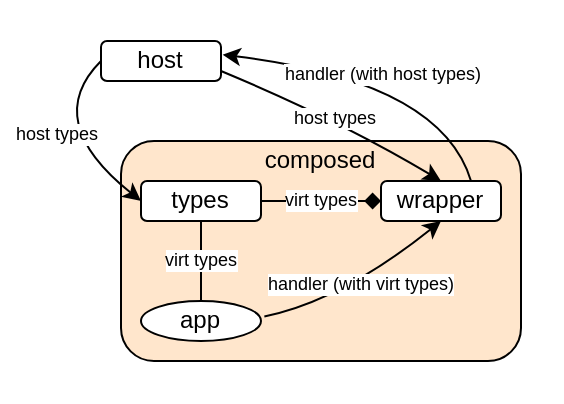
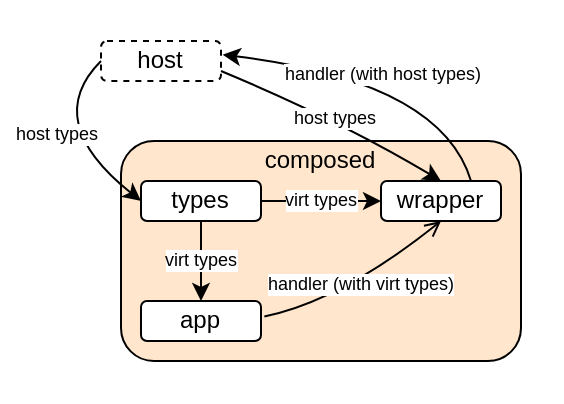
(161, 61) -> (161, 61)
(364, 201) -> (365, 201)
(429, 230) -> (432, 228)
(201, 291) -> (201, 286)
(201, 321) -> (201, 321)
